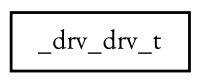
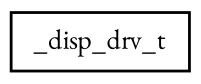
(100, 42) -> (100, 42)
